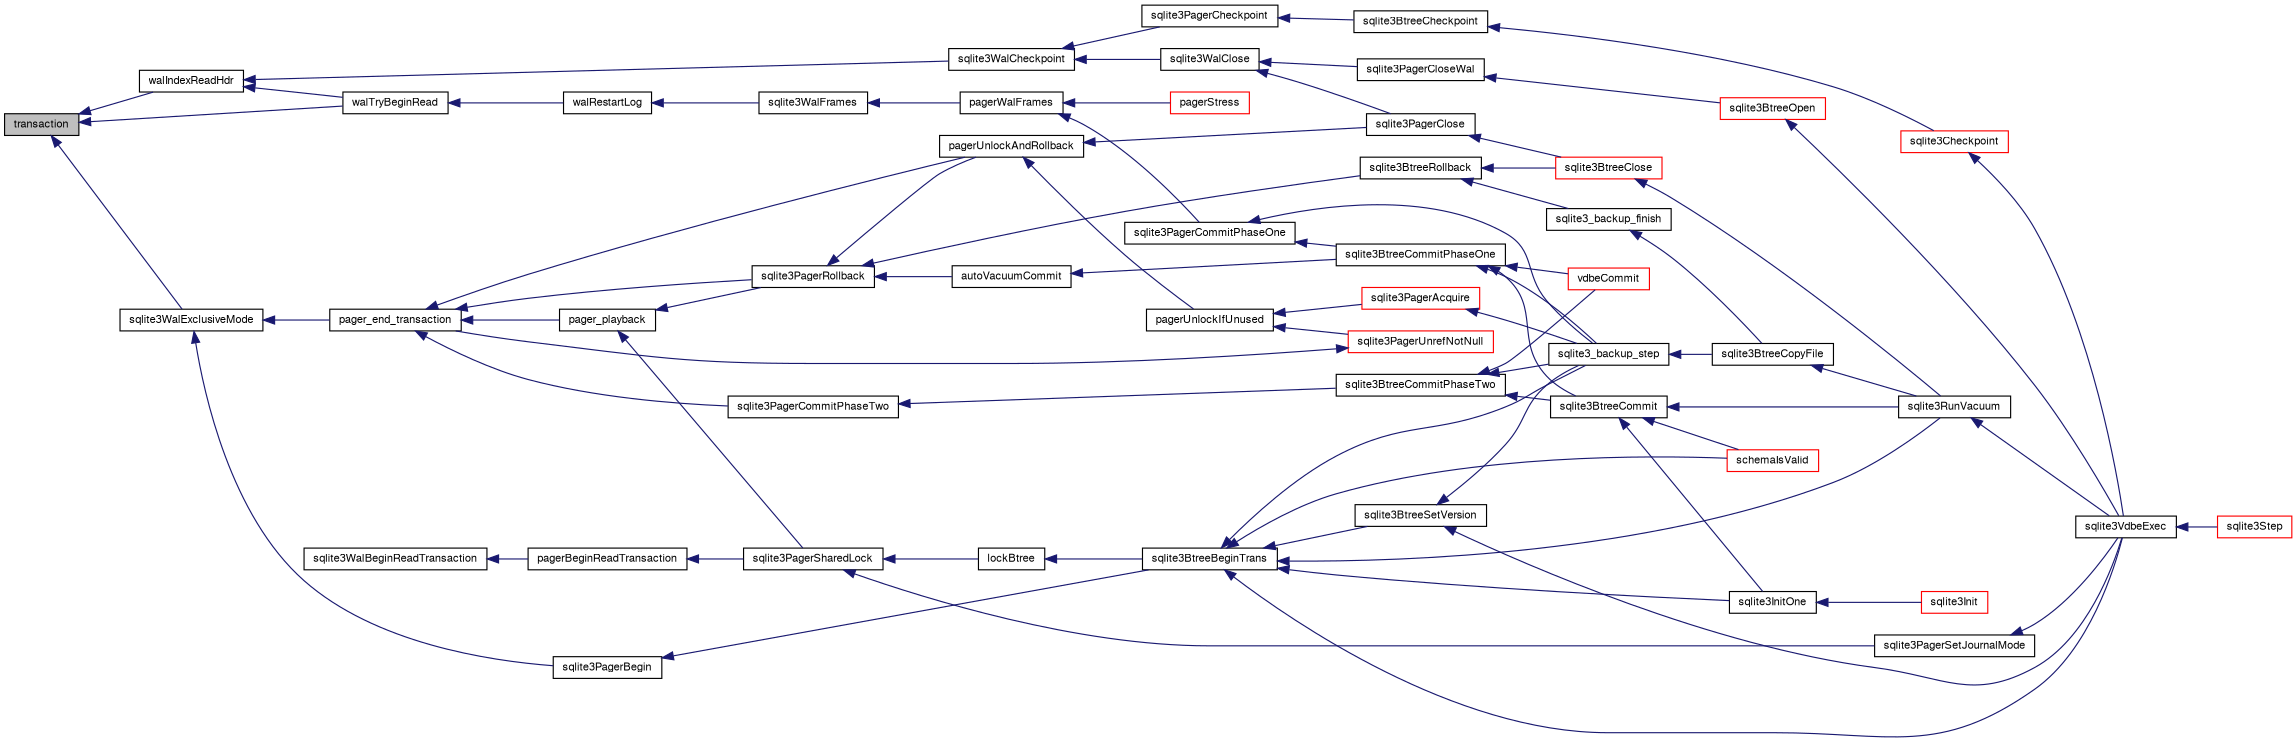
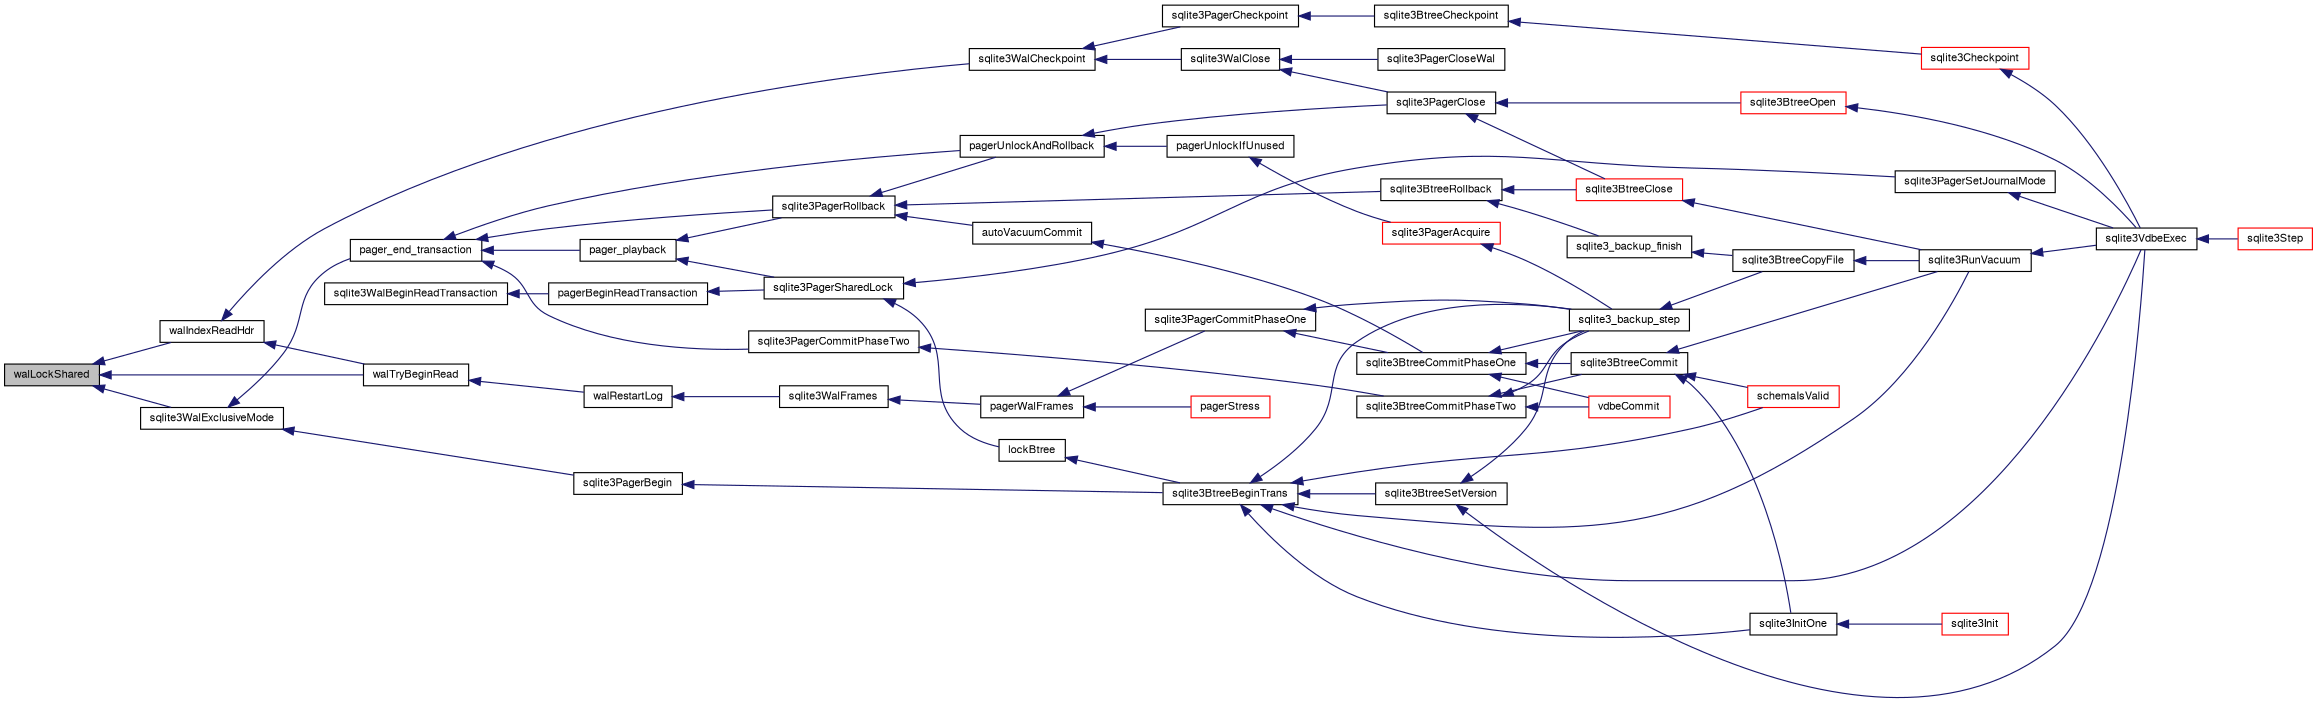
(1608, 90) -> (1624, 103)
(42, 125) -> (52, 375)
(1421, 342) -> none
